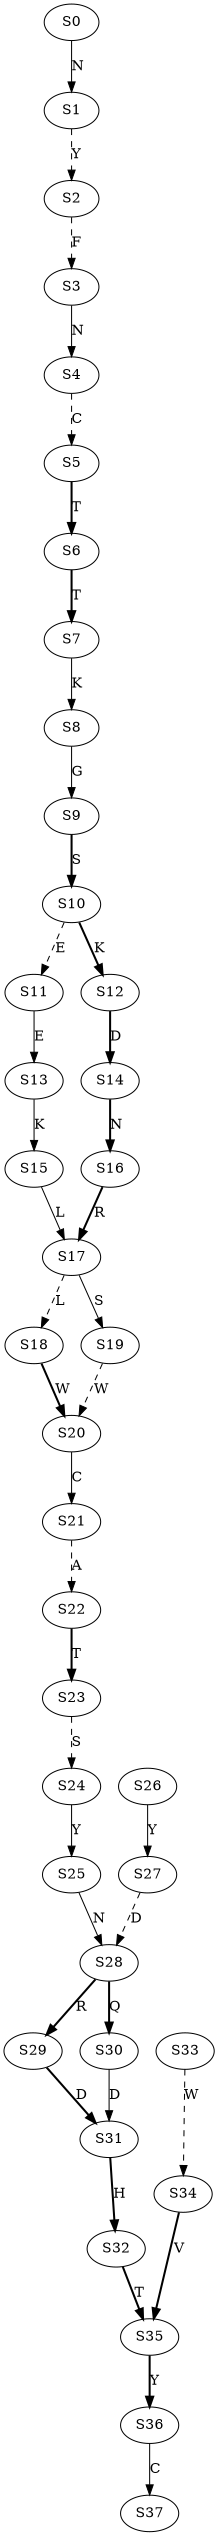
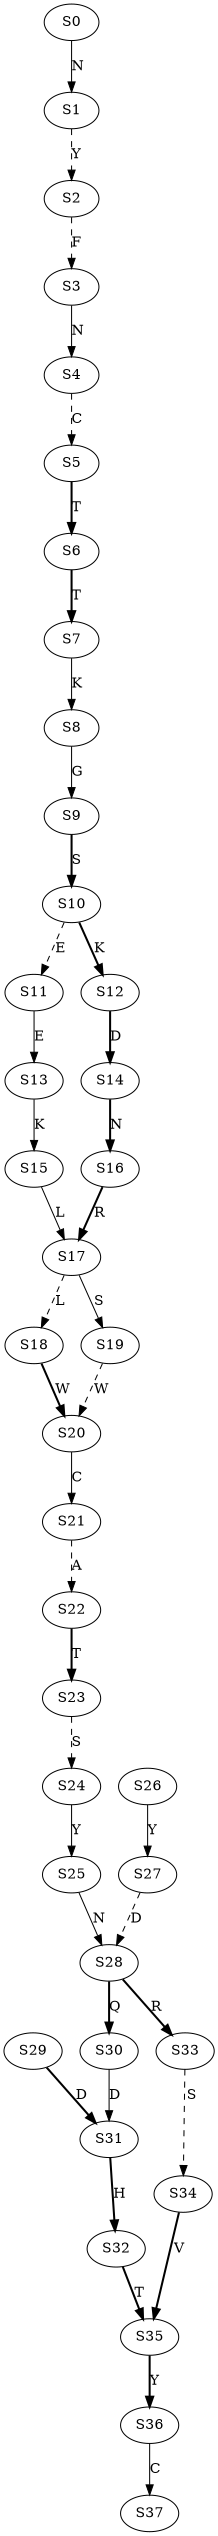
(74, 2003) -> (144, 2003)
(192, 2095) -> (192, 2095)
